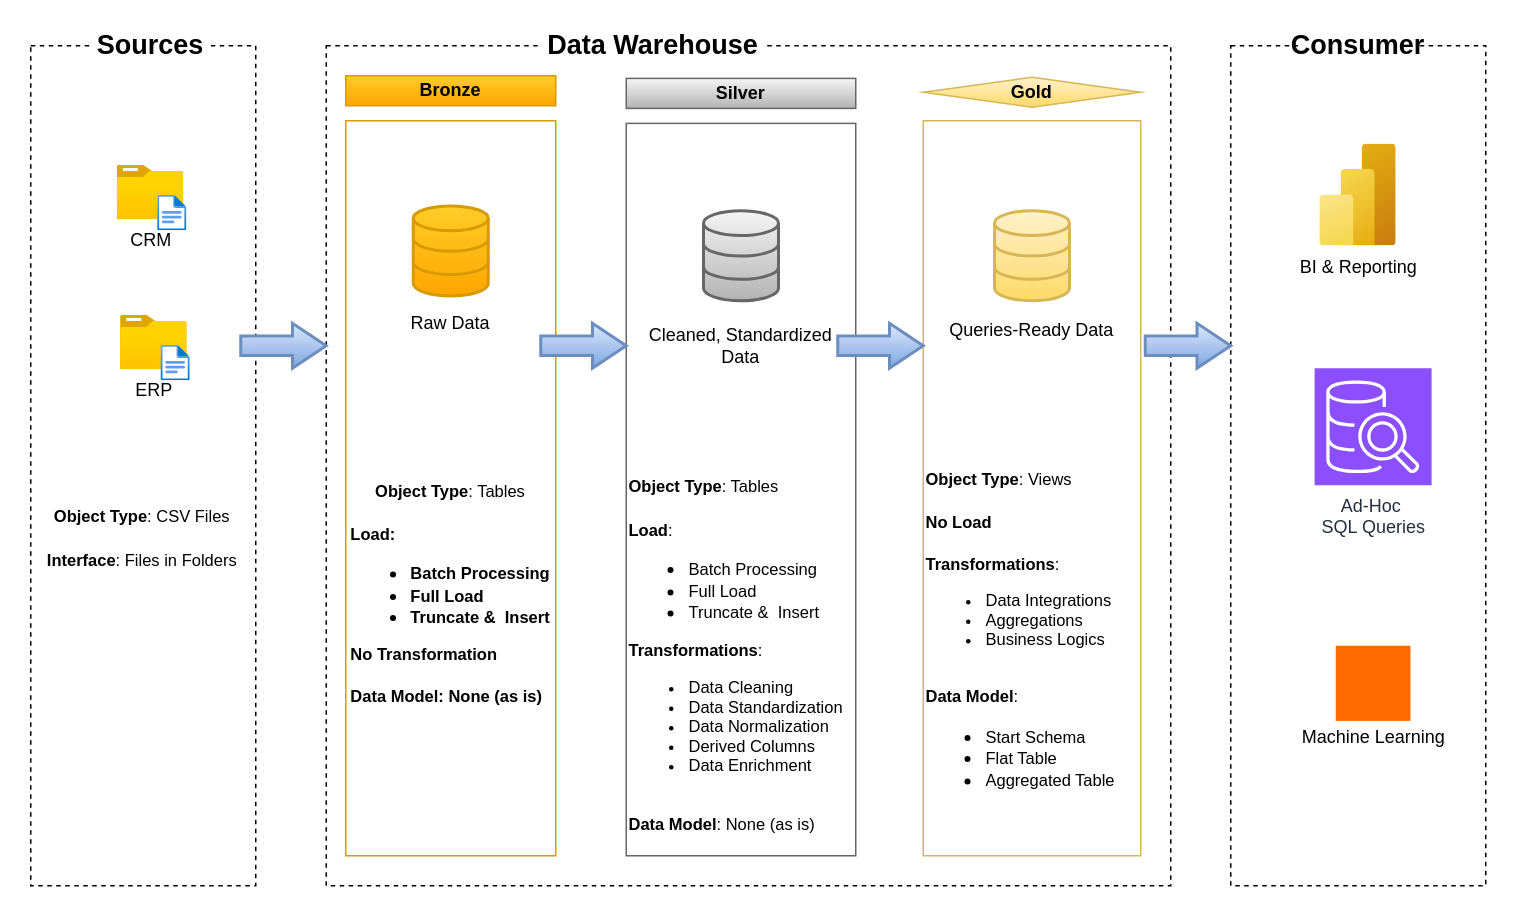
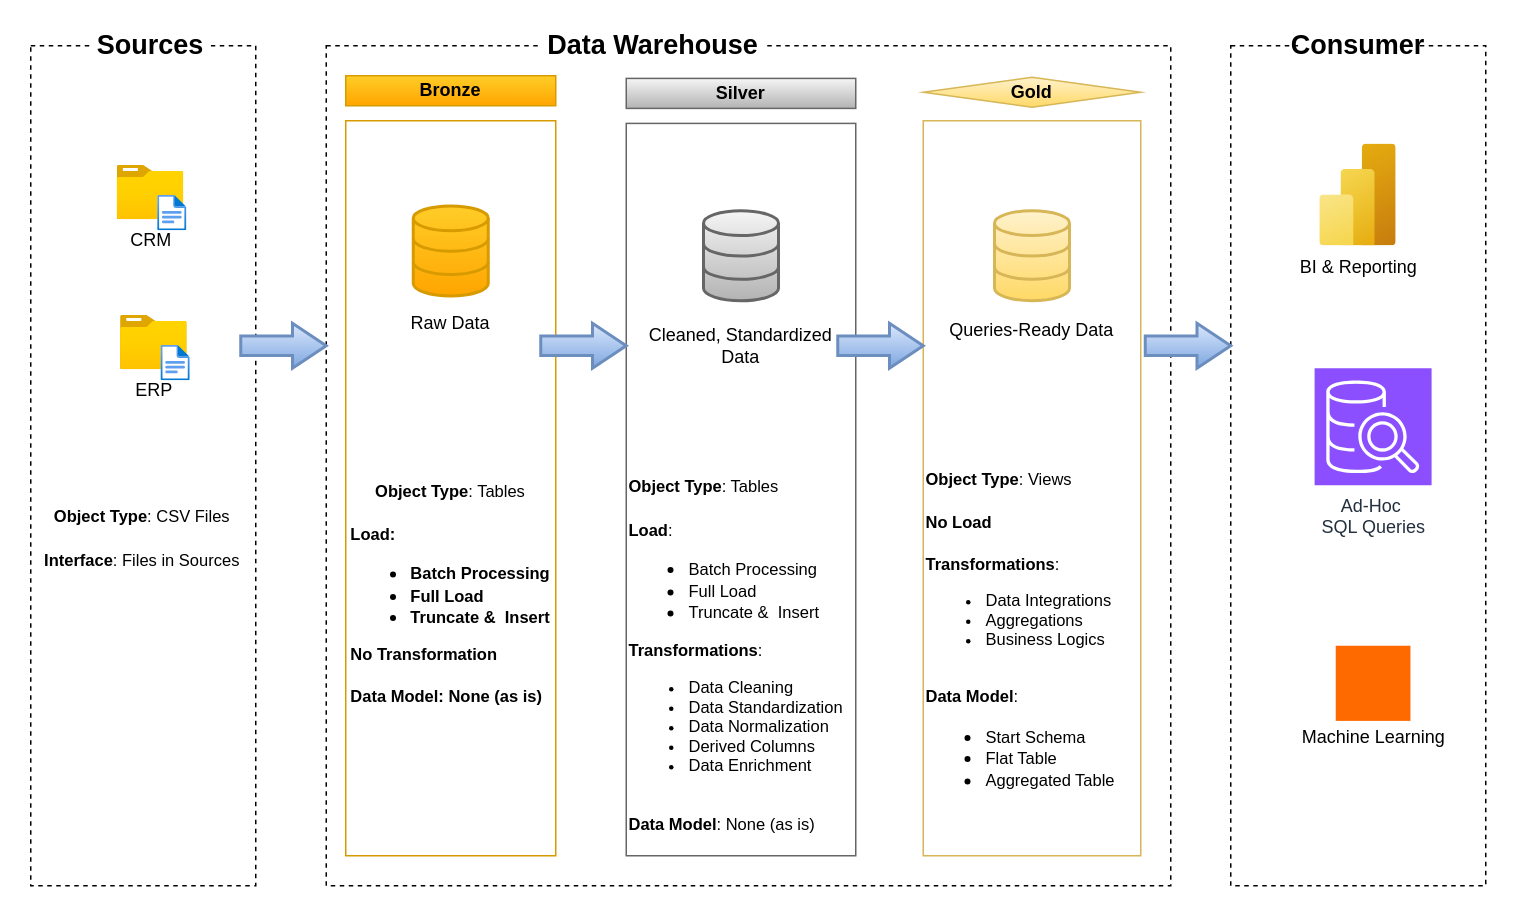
(143, 538) -> (143, 538)
